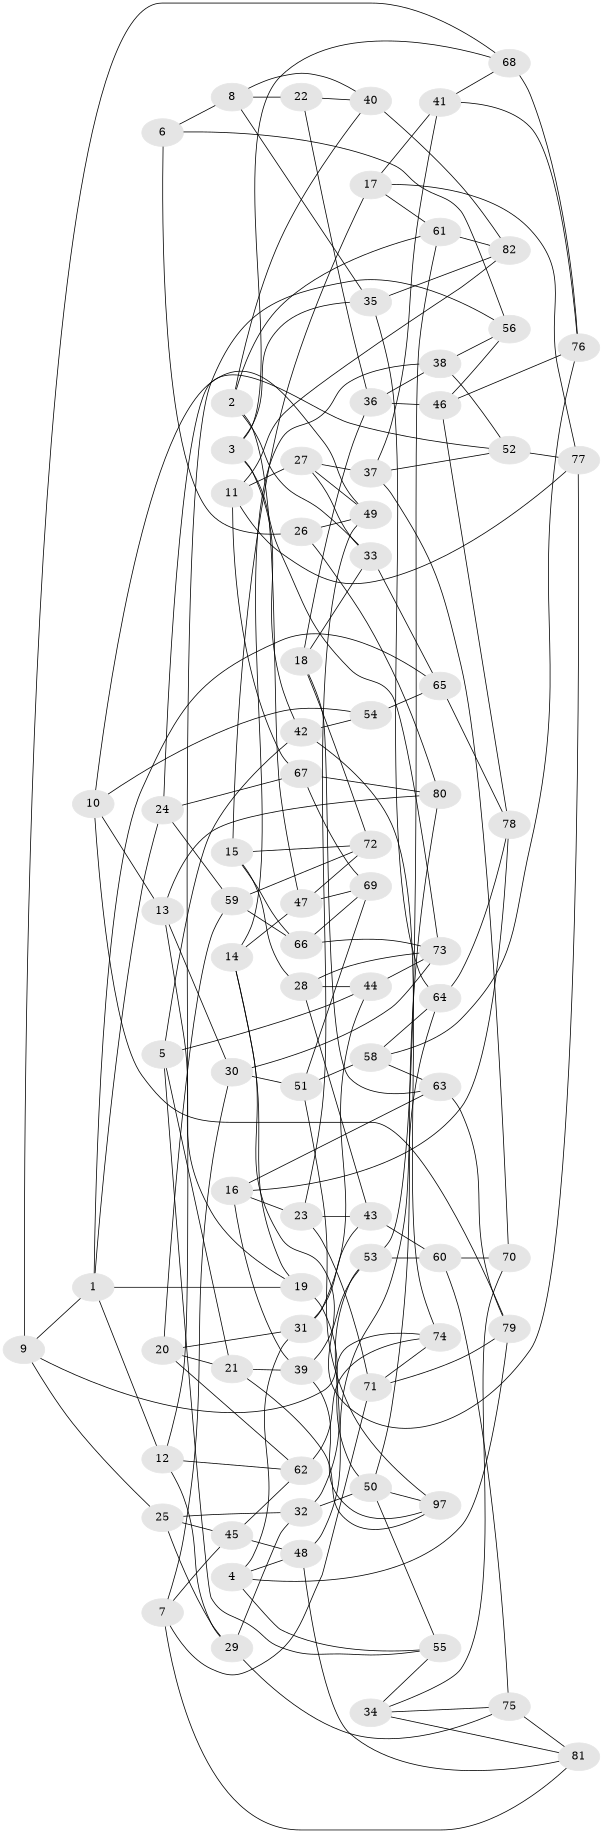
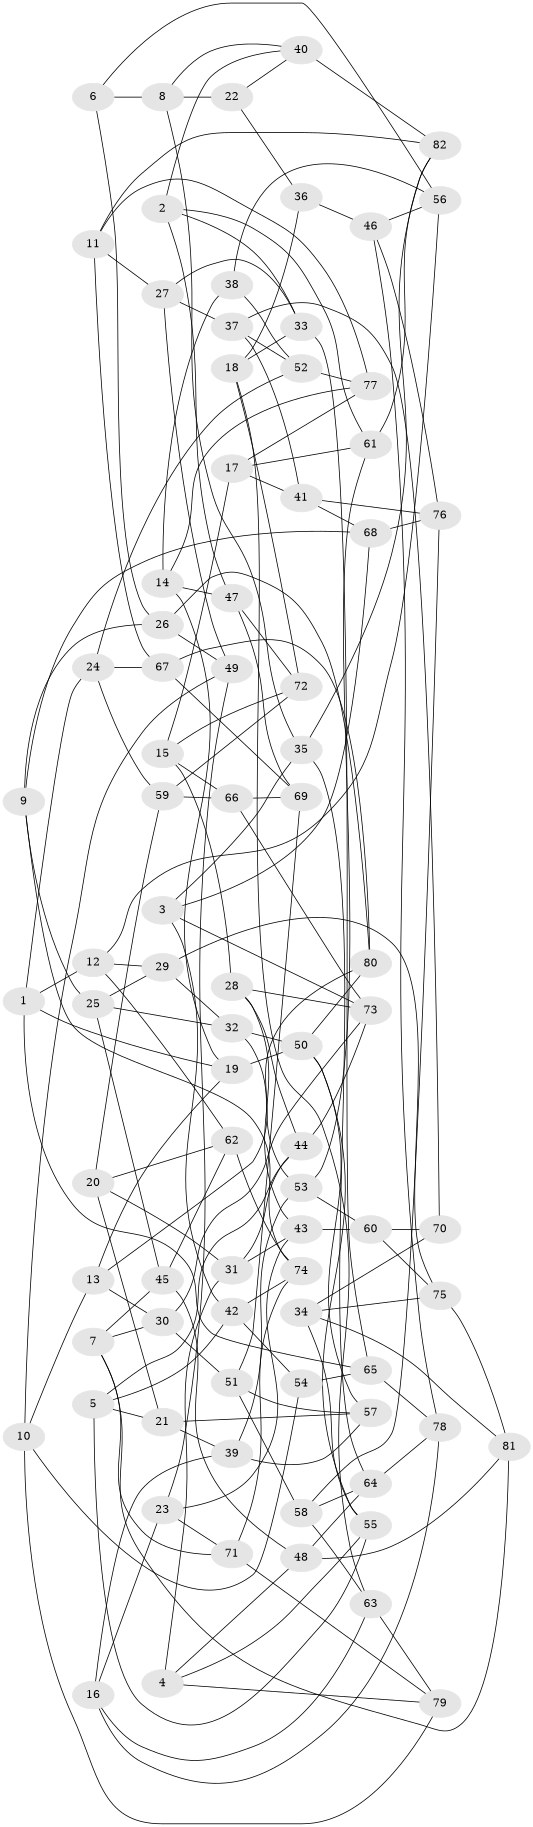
(405, 383) -> none
(59, 1318) -> (62, 659)
(440, 1505) -> (371, 1413)
